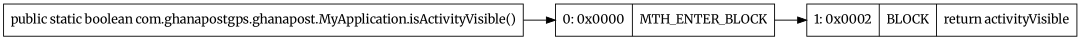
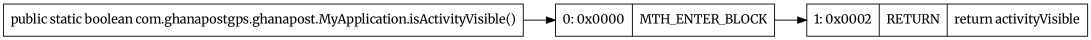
(908, 20) -> (913, 20)
